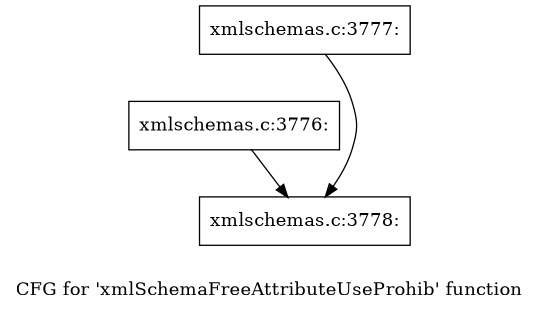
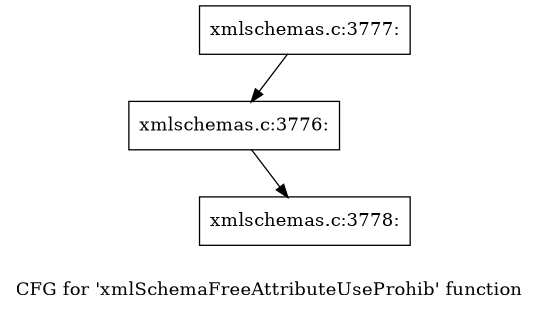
(356, 119) -> (273, 73)
